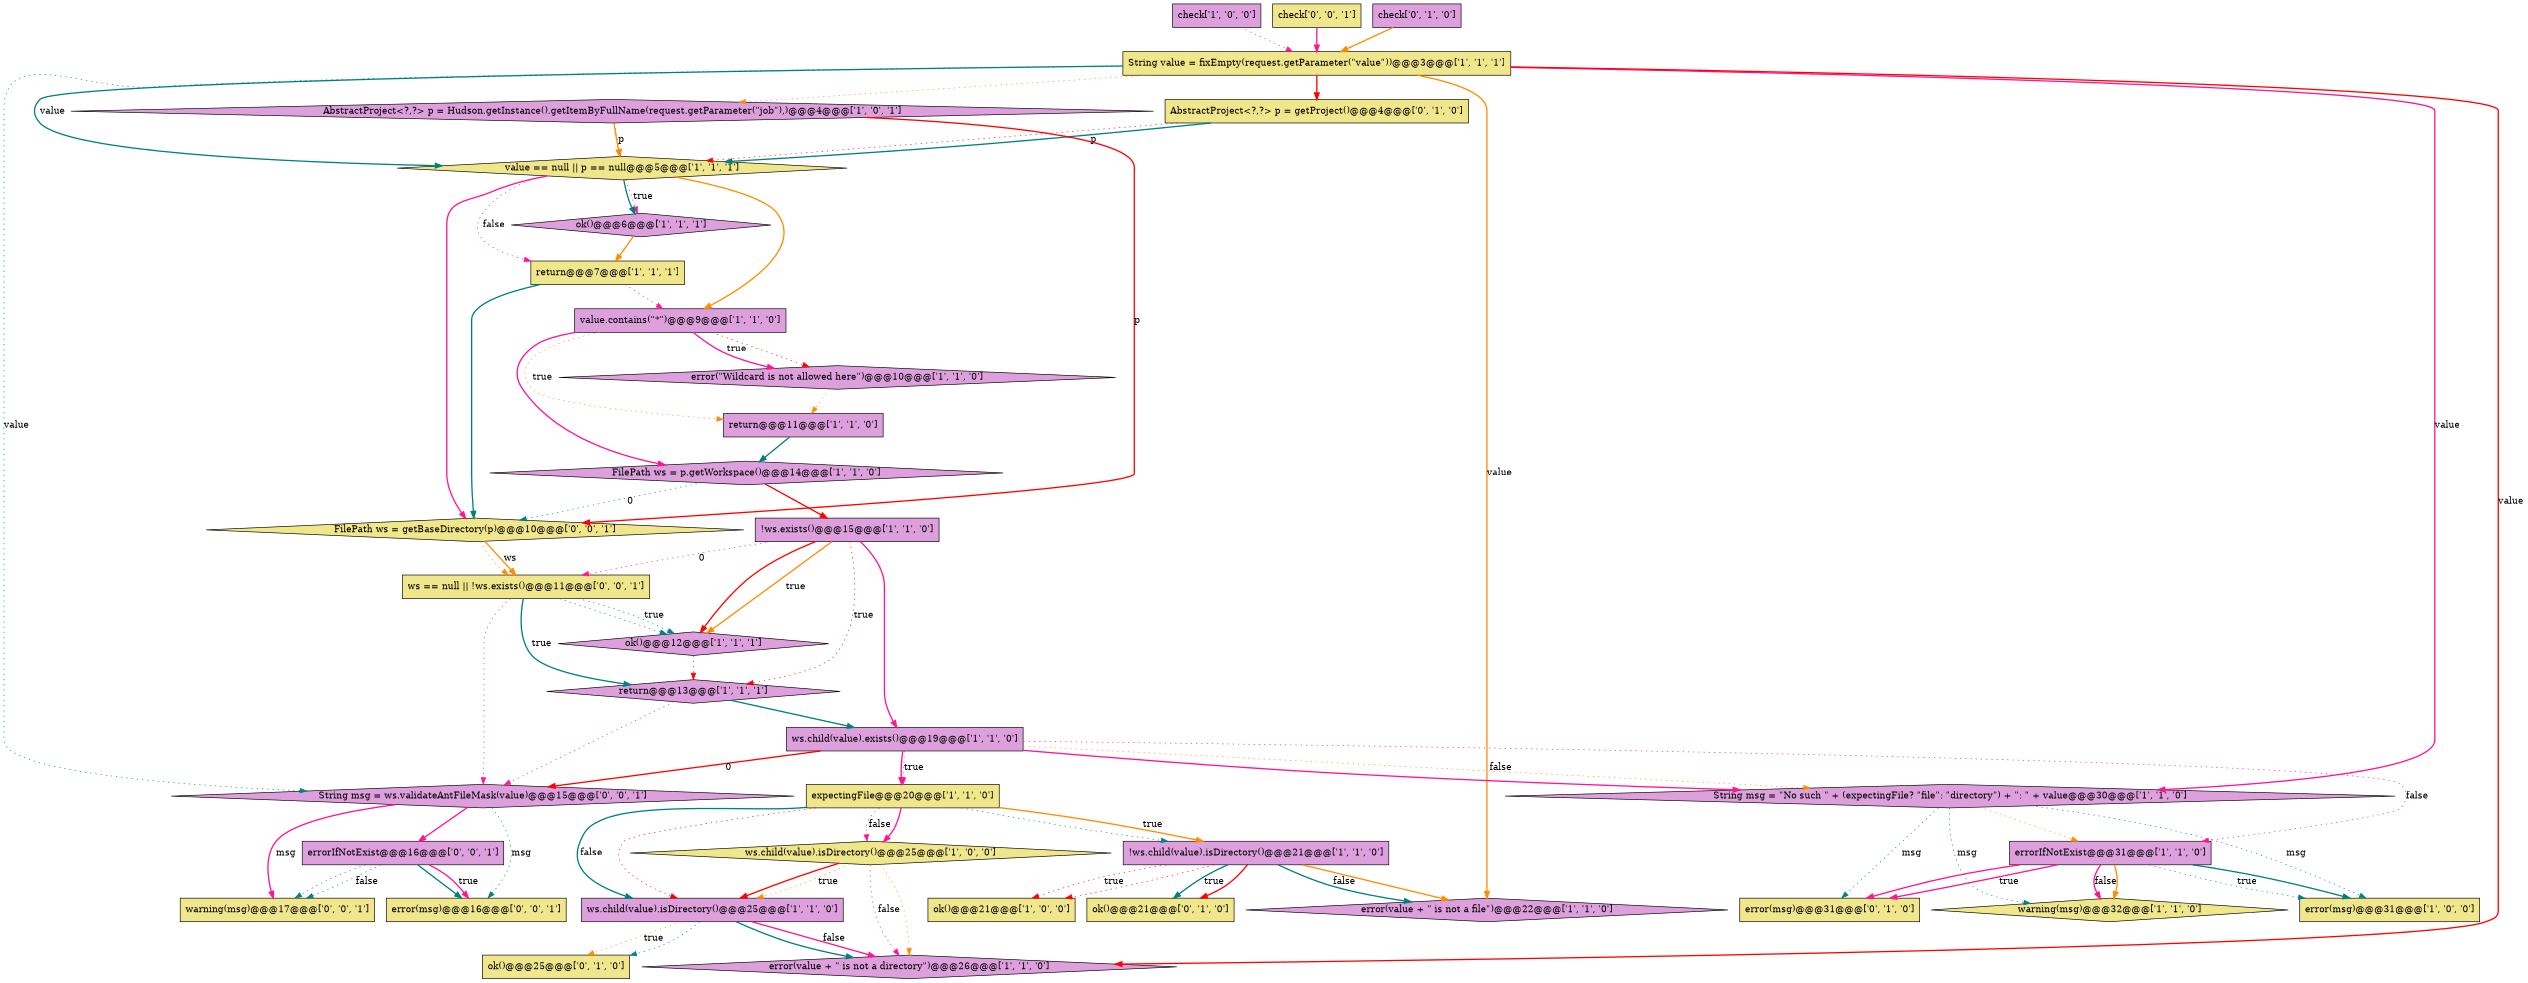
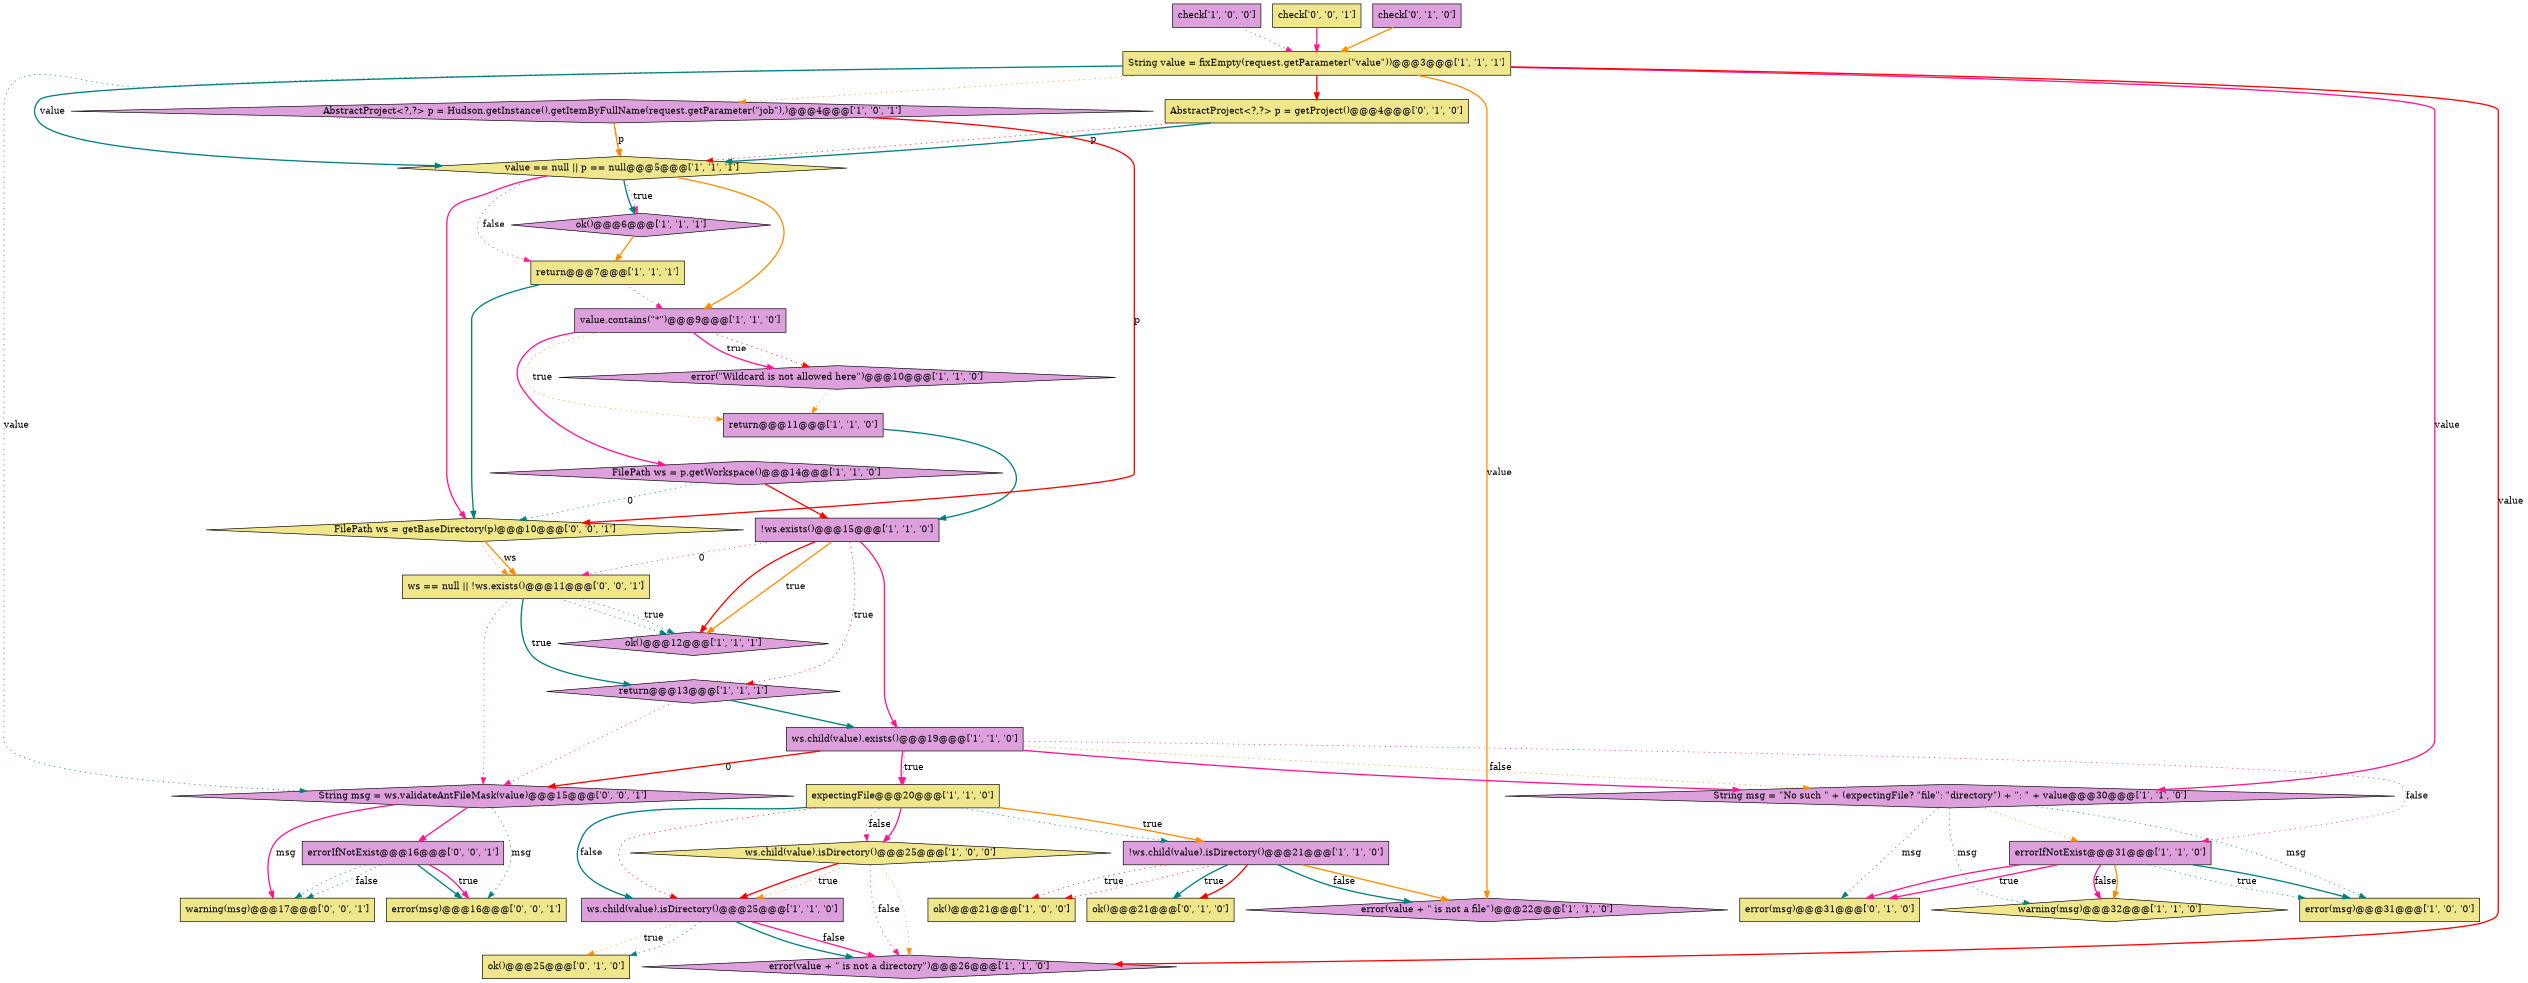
(777, 447) -> (998, 453)
(693, 664) -> none
